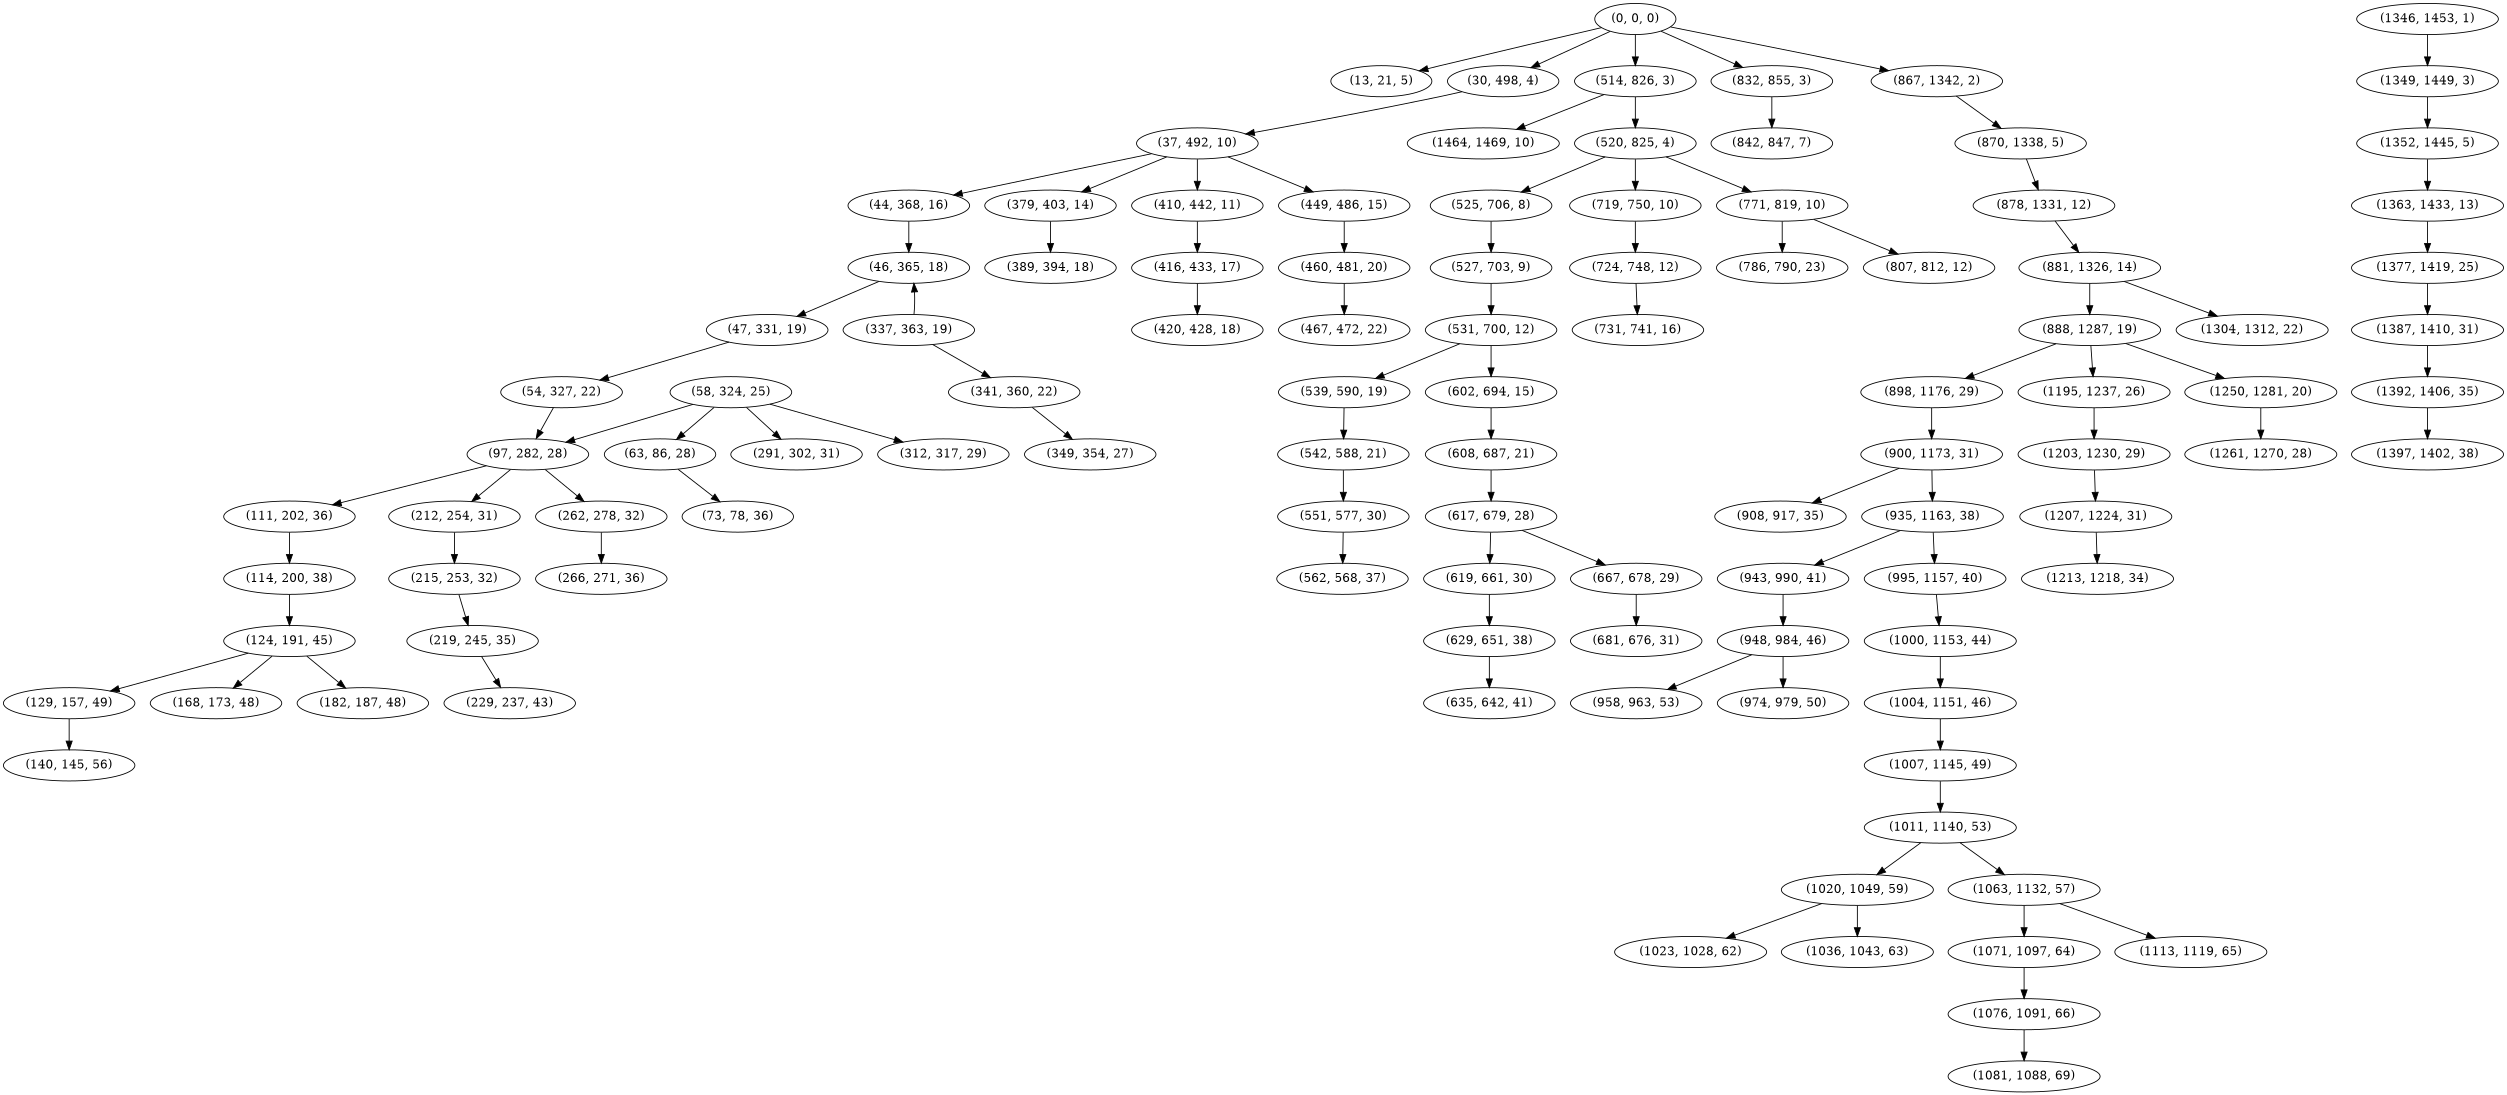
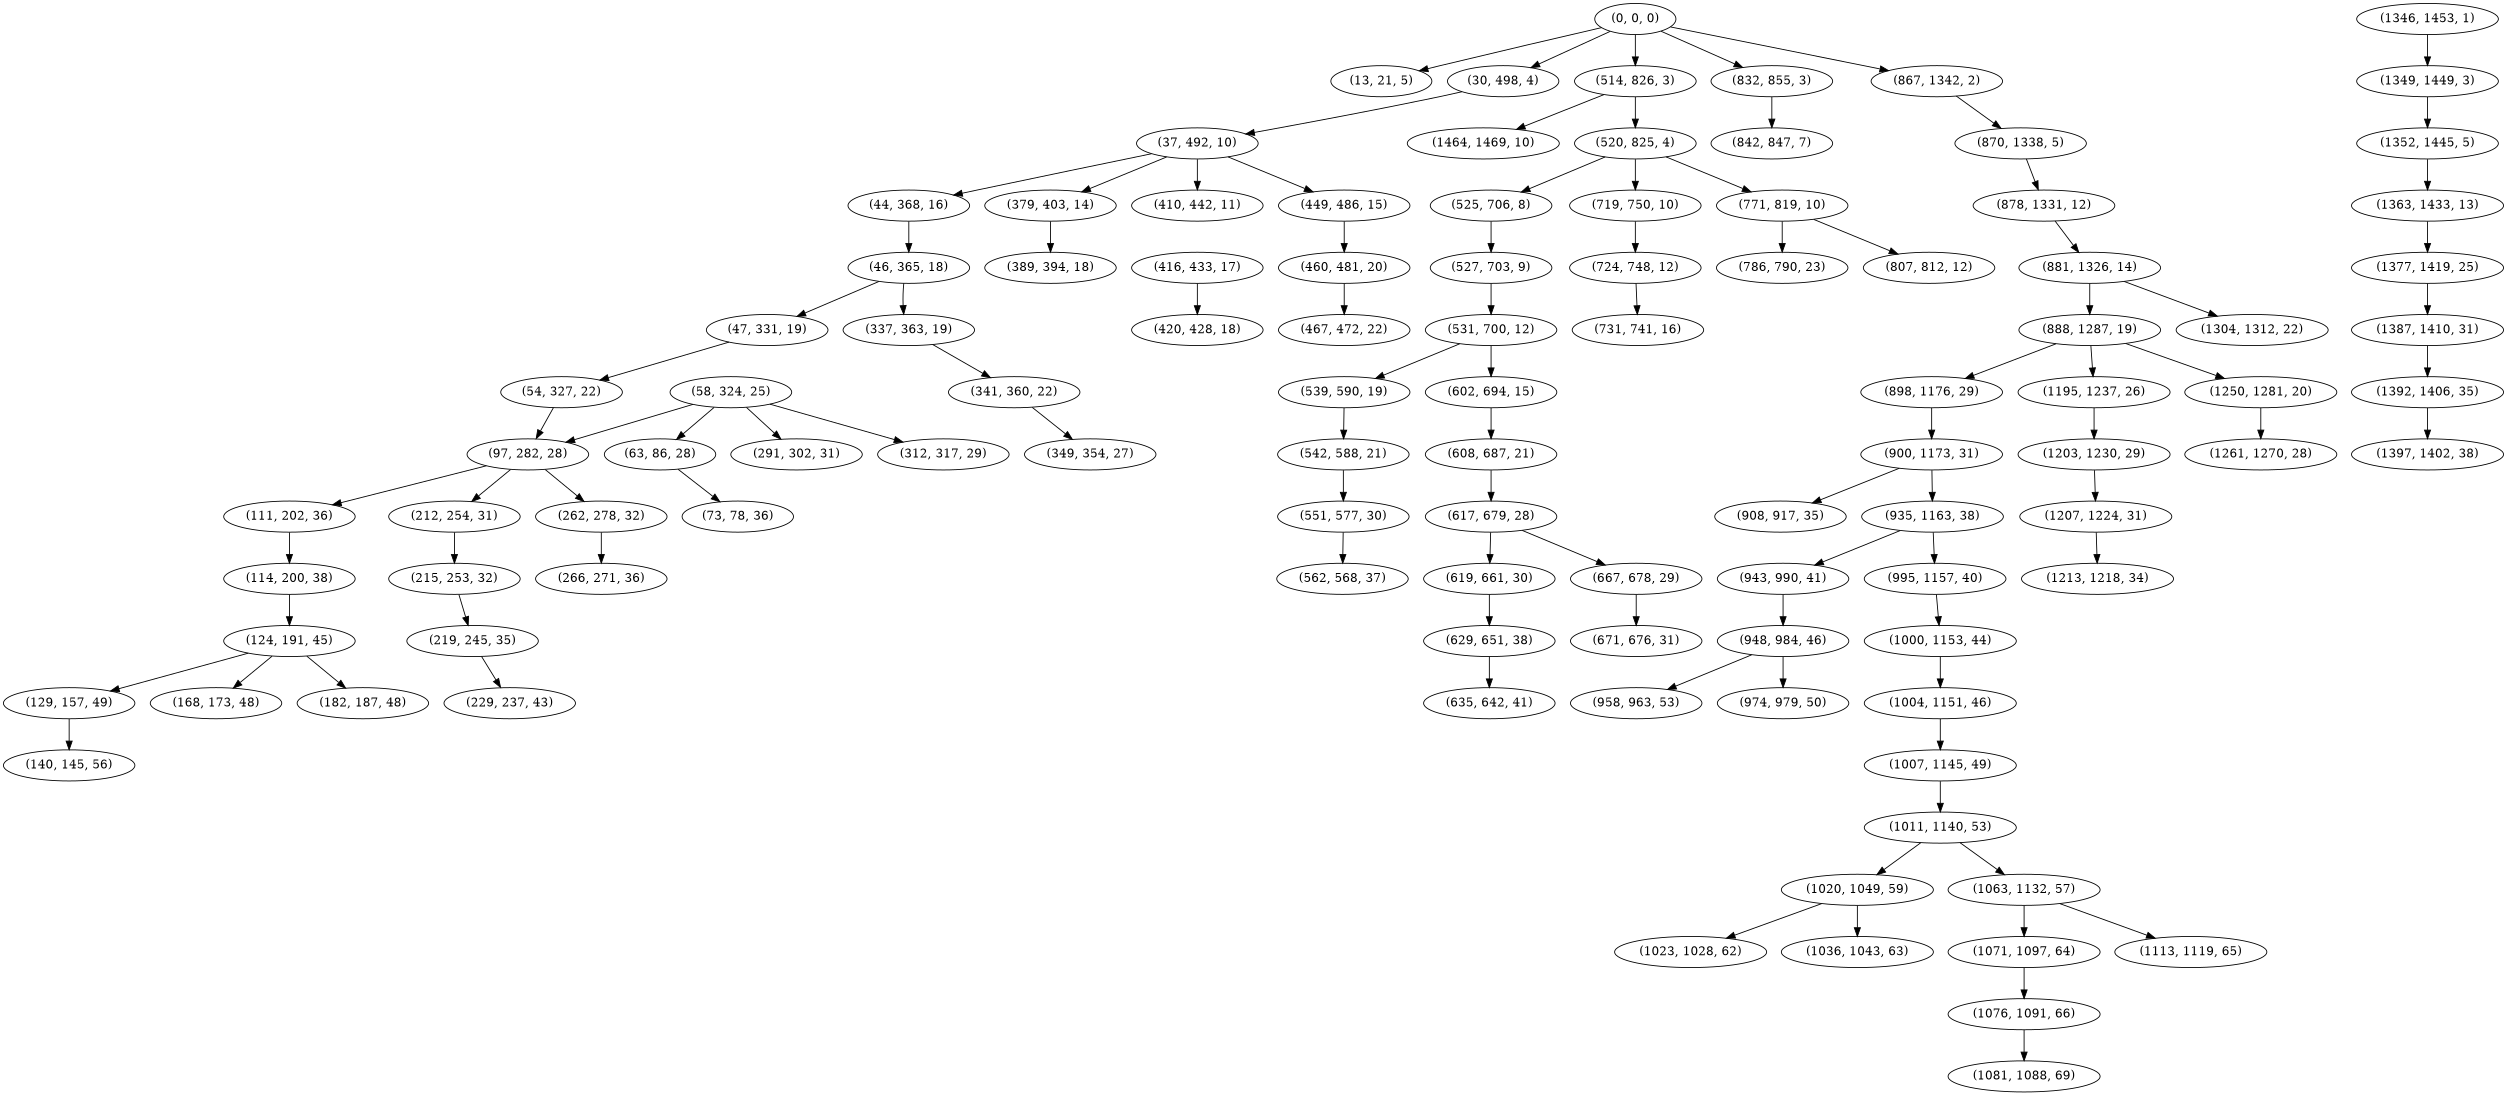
(1197, 232) -> none
(915, 303) -> (903, 294)
(1636, 641) -> (1636, 641)
